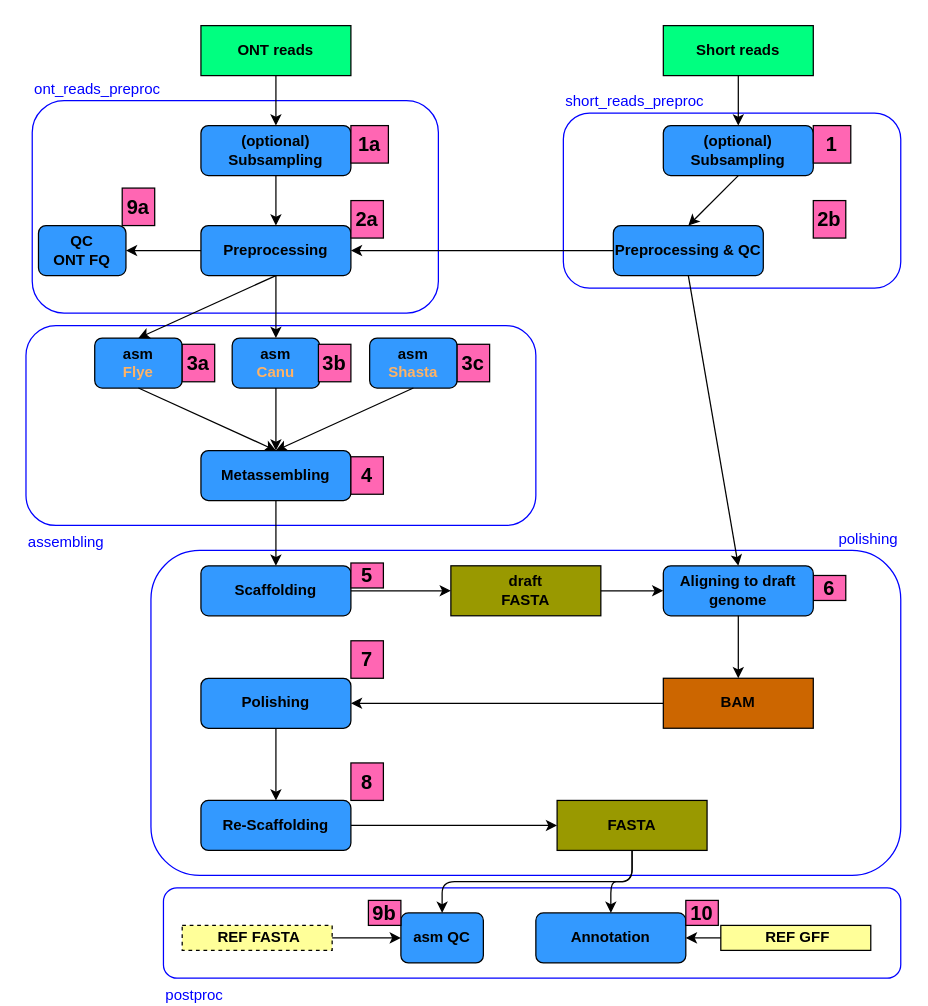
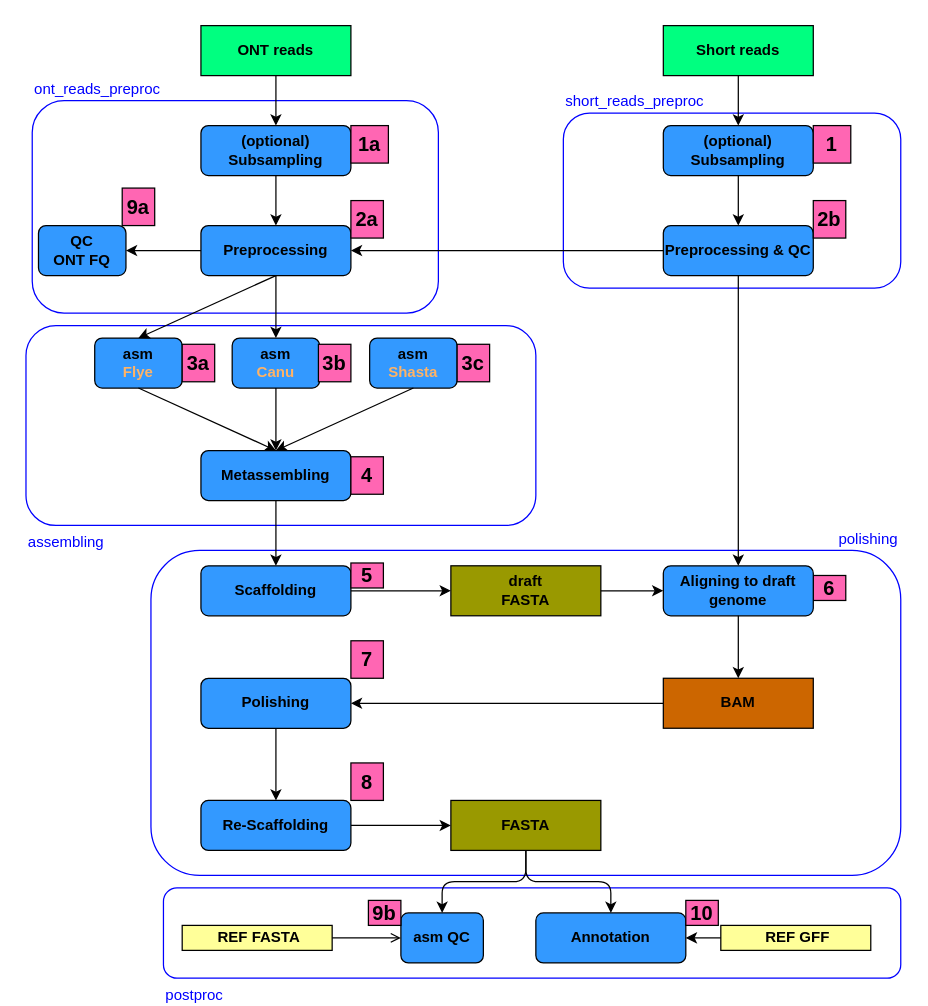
(688, 251) -> (738, 251)
(632, 826) -> (526, 826)
(257, 938) -> (257, 938)
(391, 938) -> (392, 938)
